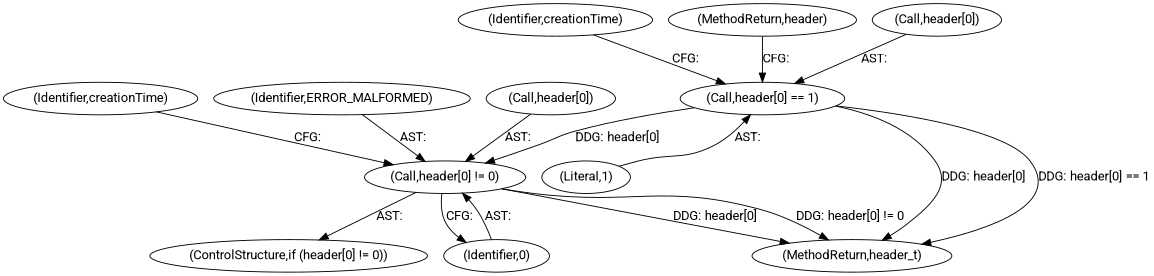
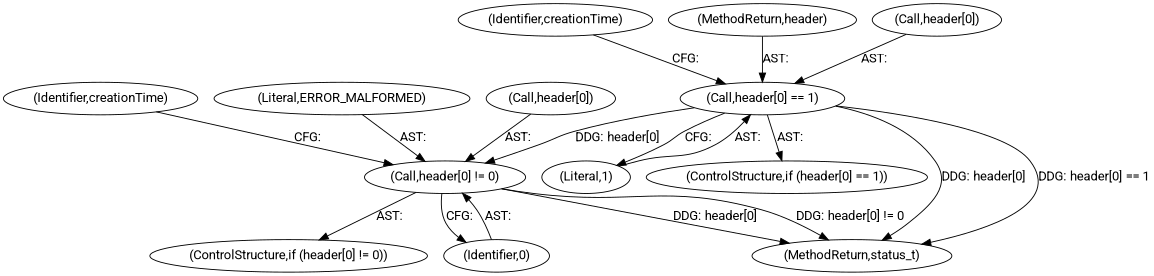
(778, 59) -> (778, 59)
(342, 99) -> (342, 99)
none -> (675, 138)
none -> (787, 177)
(852, 256) -> (852, 256)
